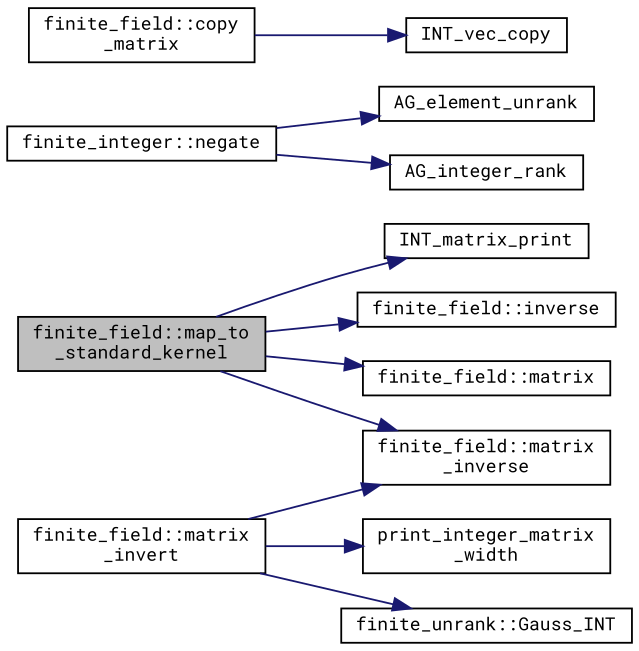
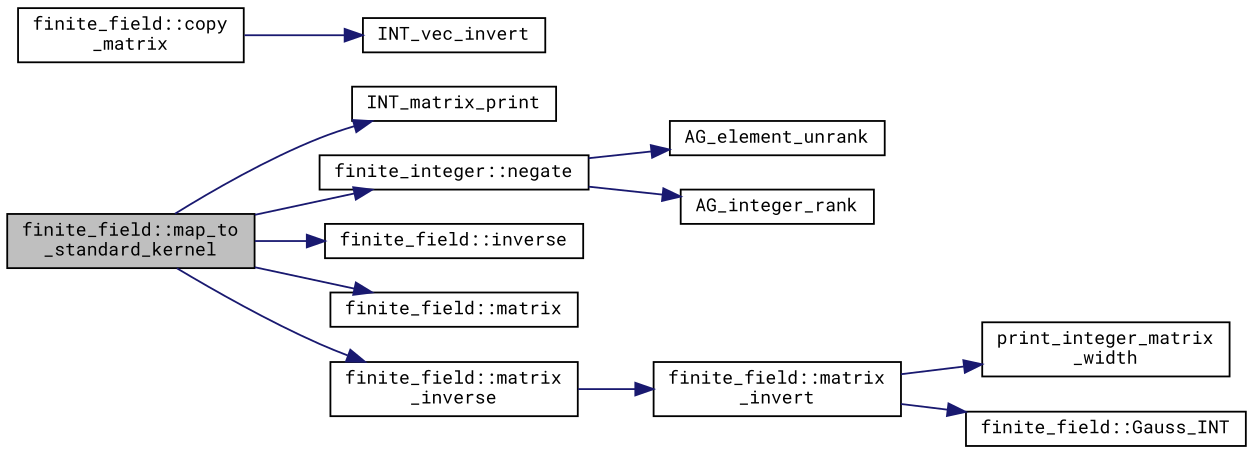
(487, 35) -> (454, 35)
none -> (305, 204)
(306, 504) -> (607, 389)
(487, 626) -> (1106, 429)
